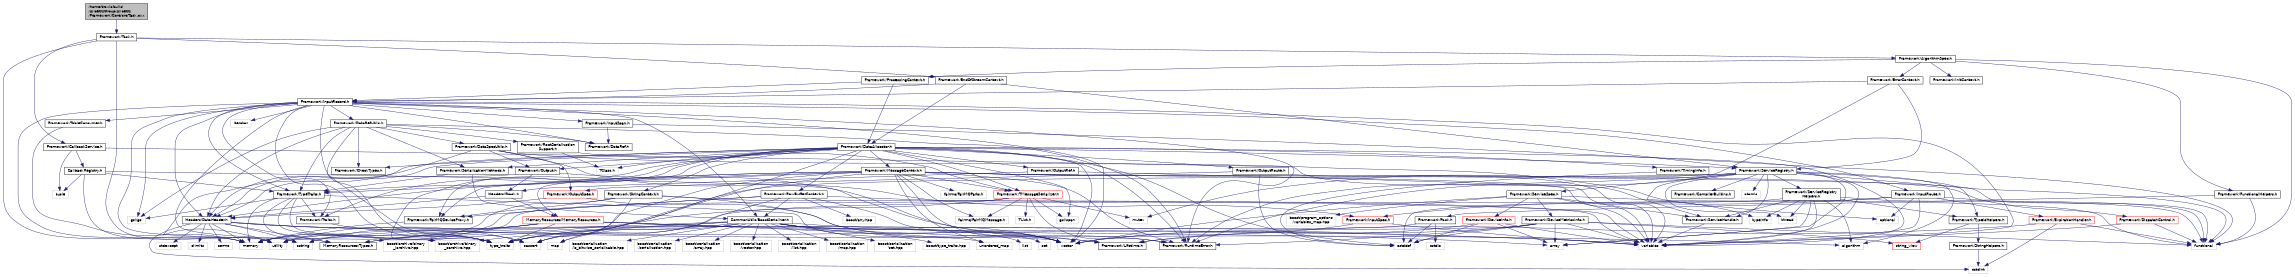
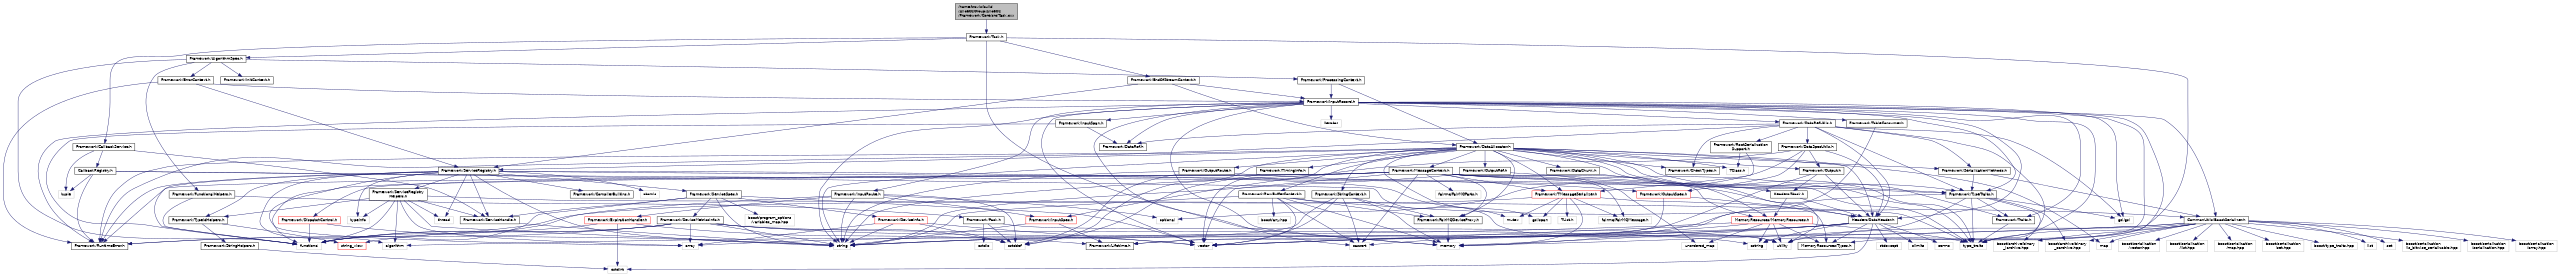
none -> (1573, 171)
(1650, 246) -> (842, 246)
